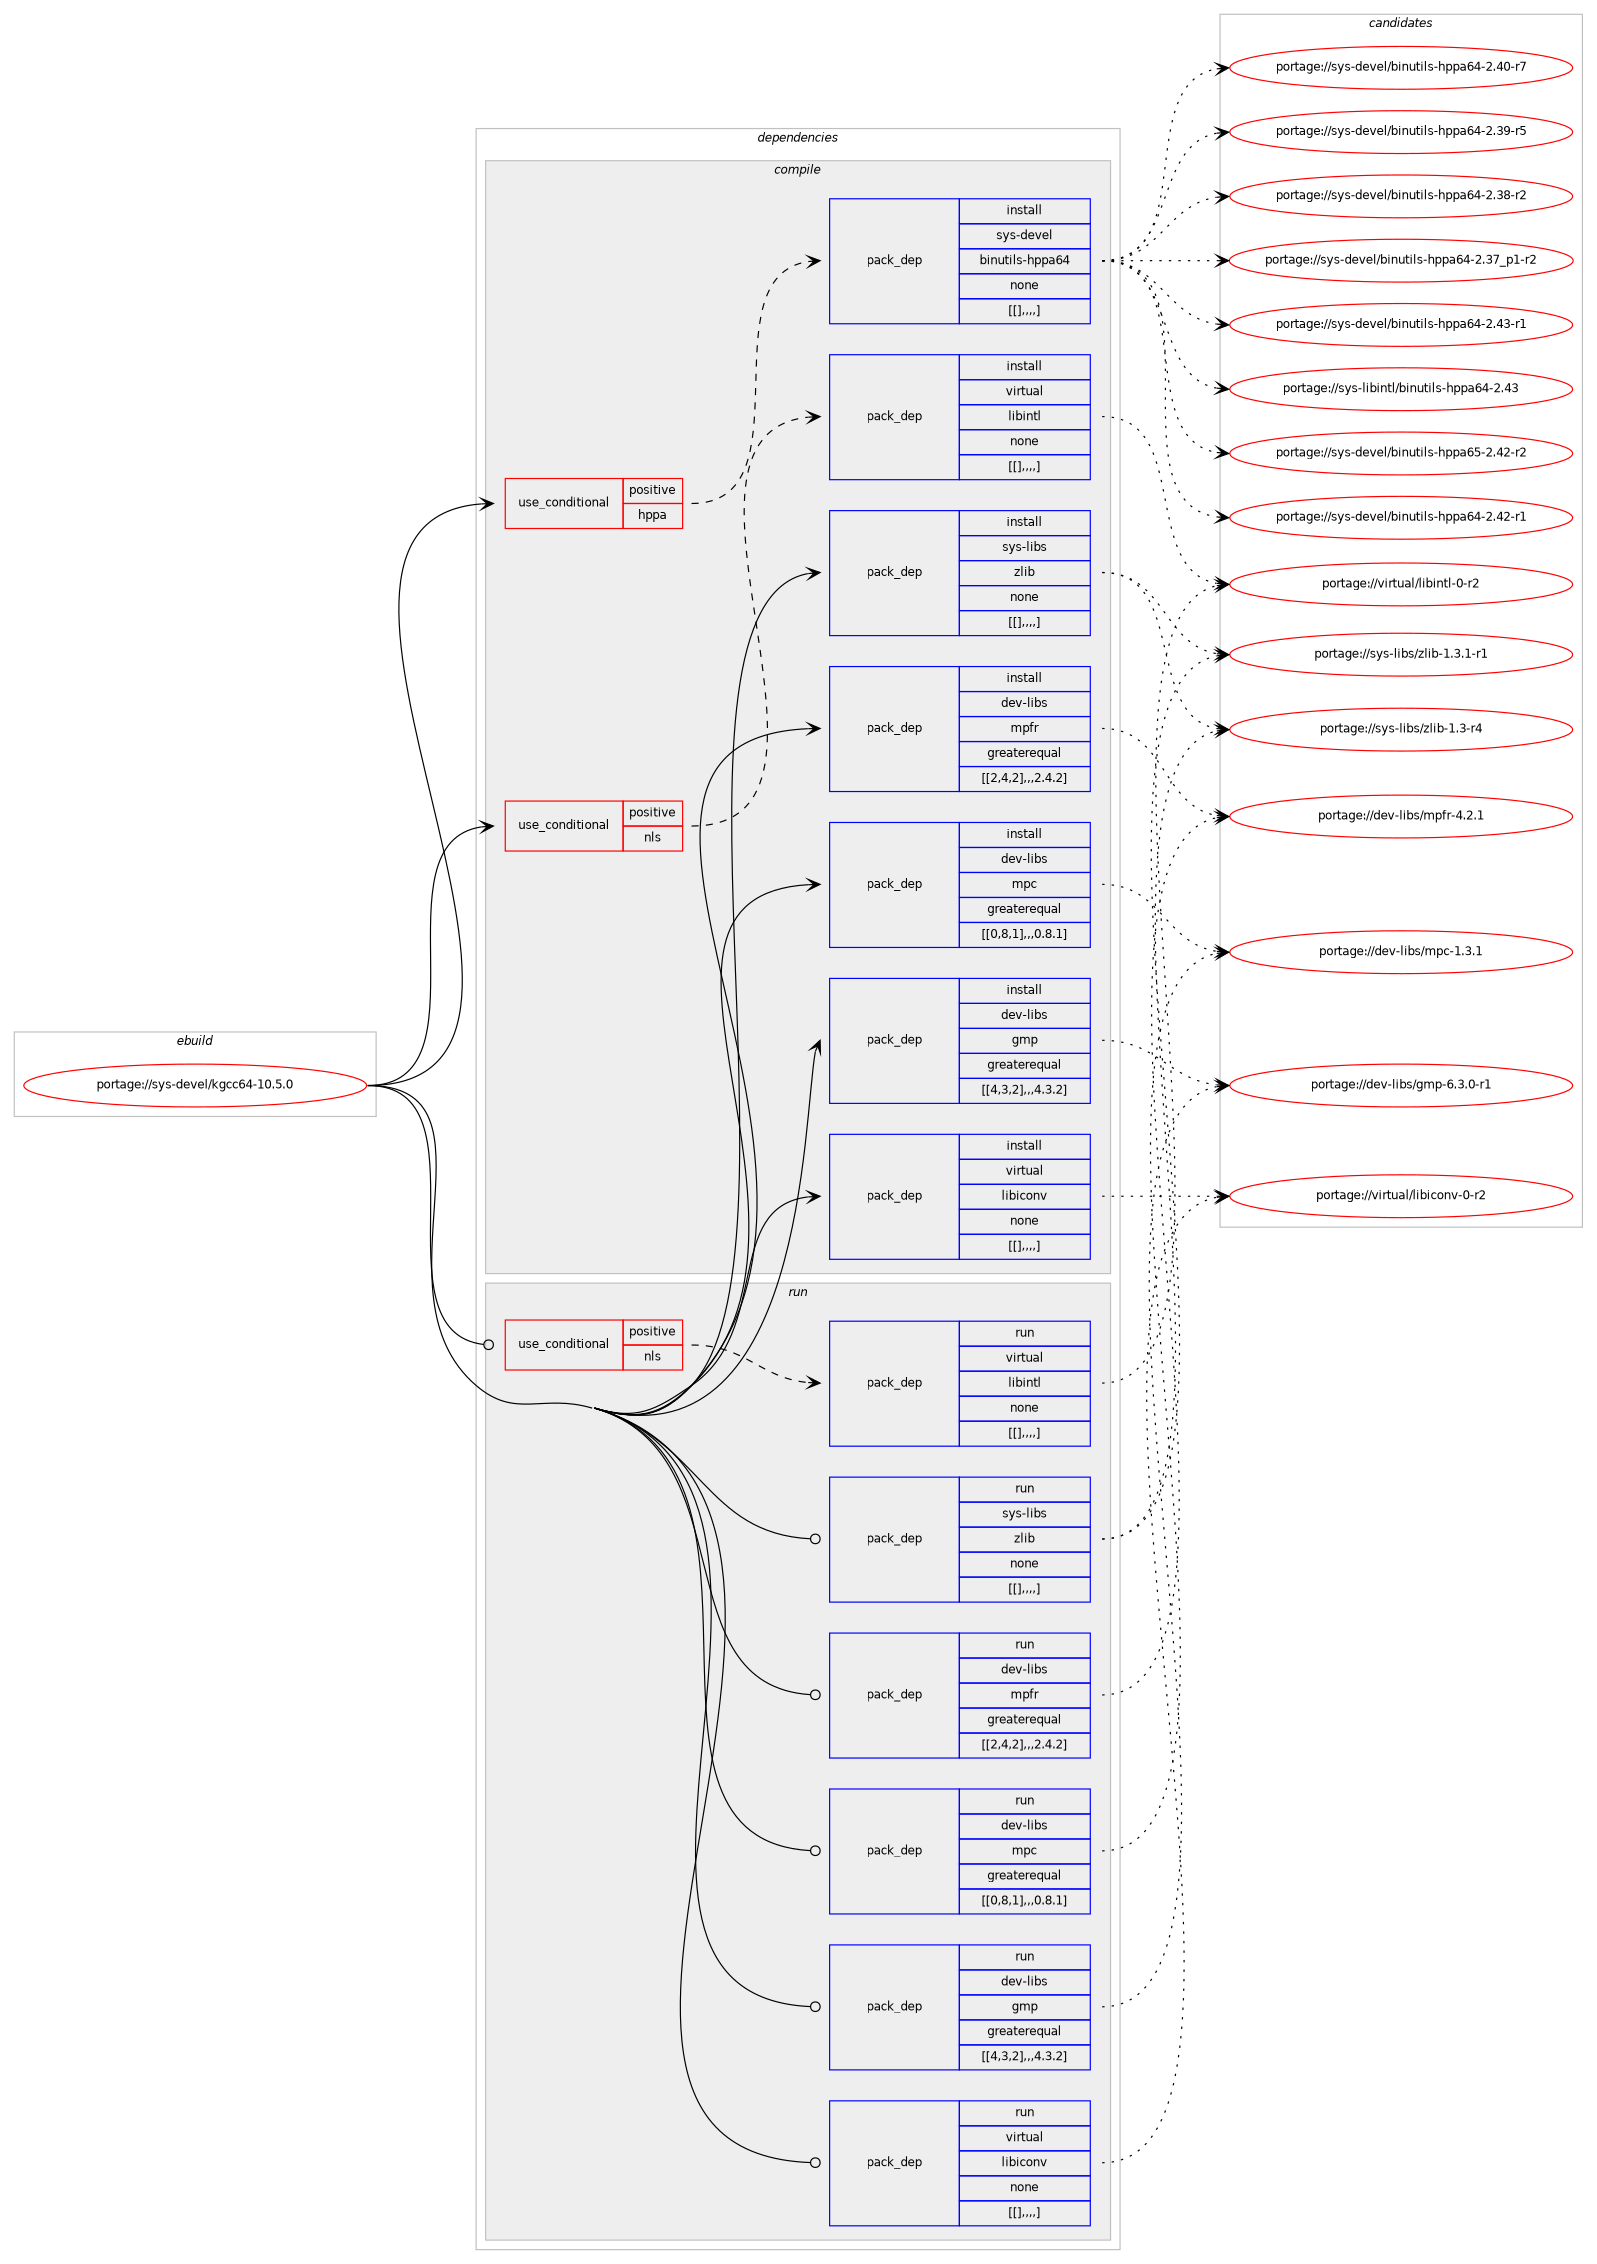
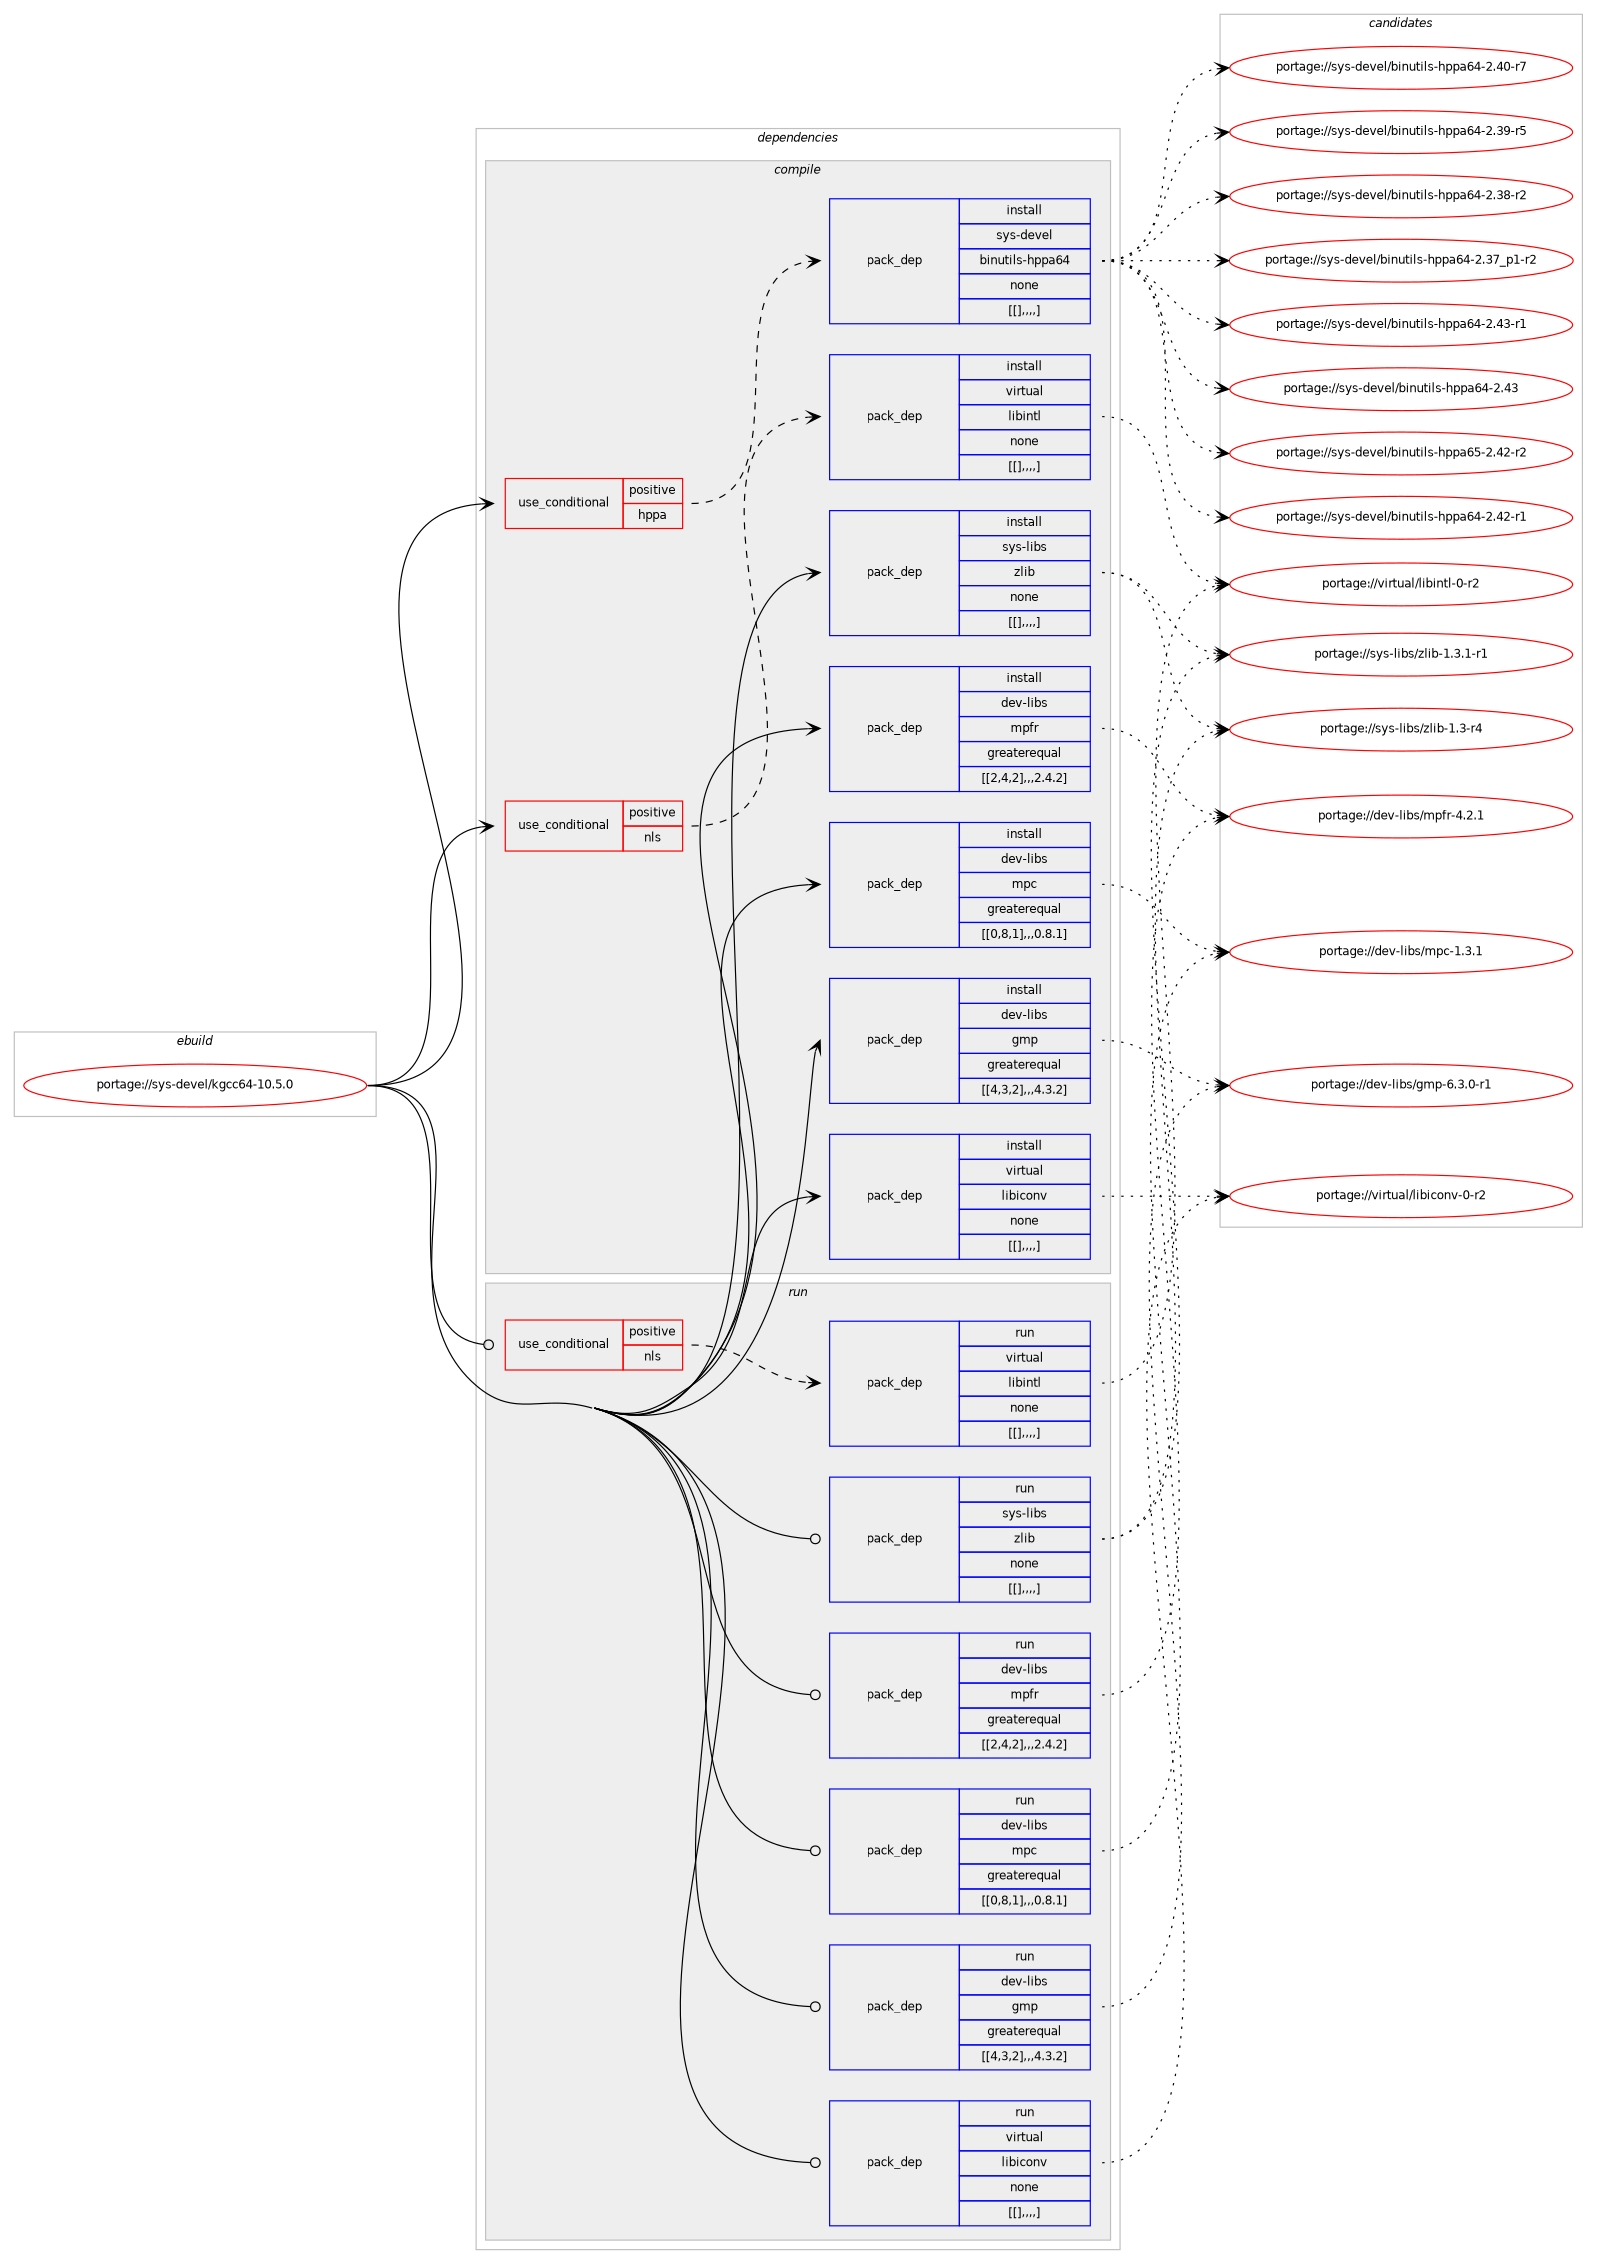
(1401, 389) -> (1401, 389)
